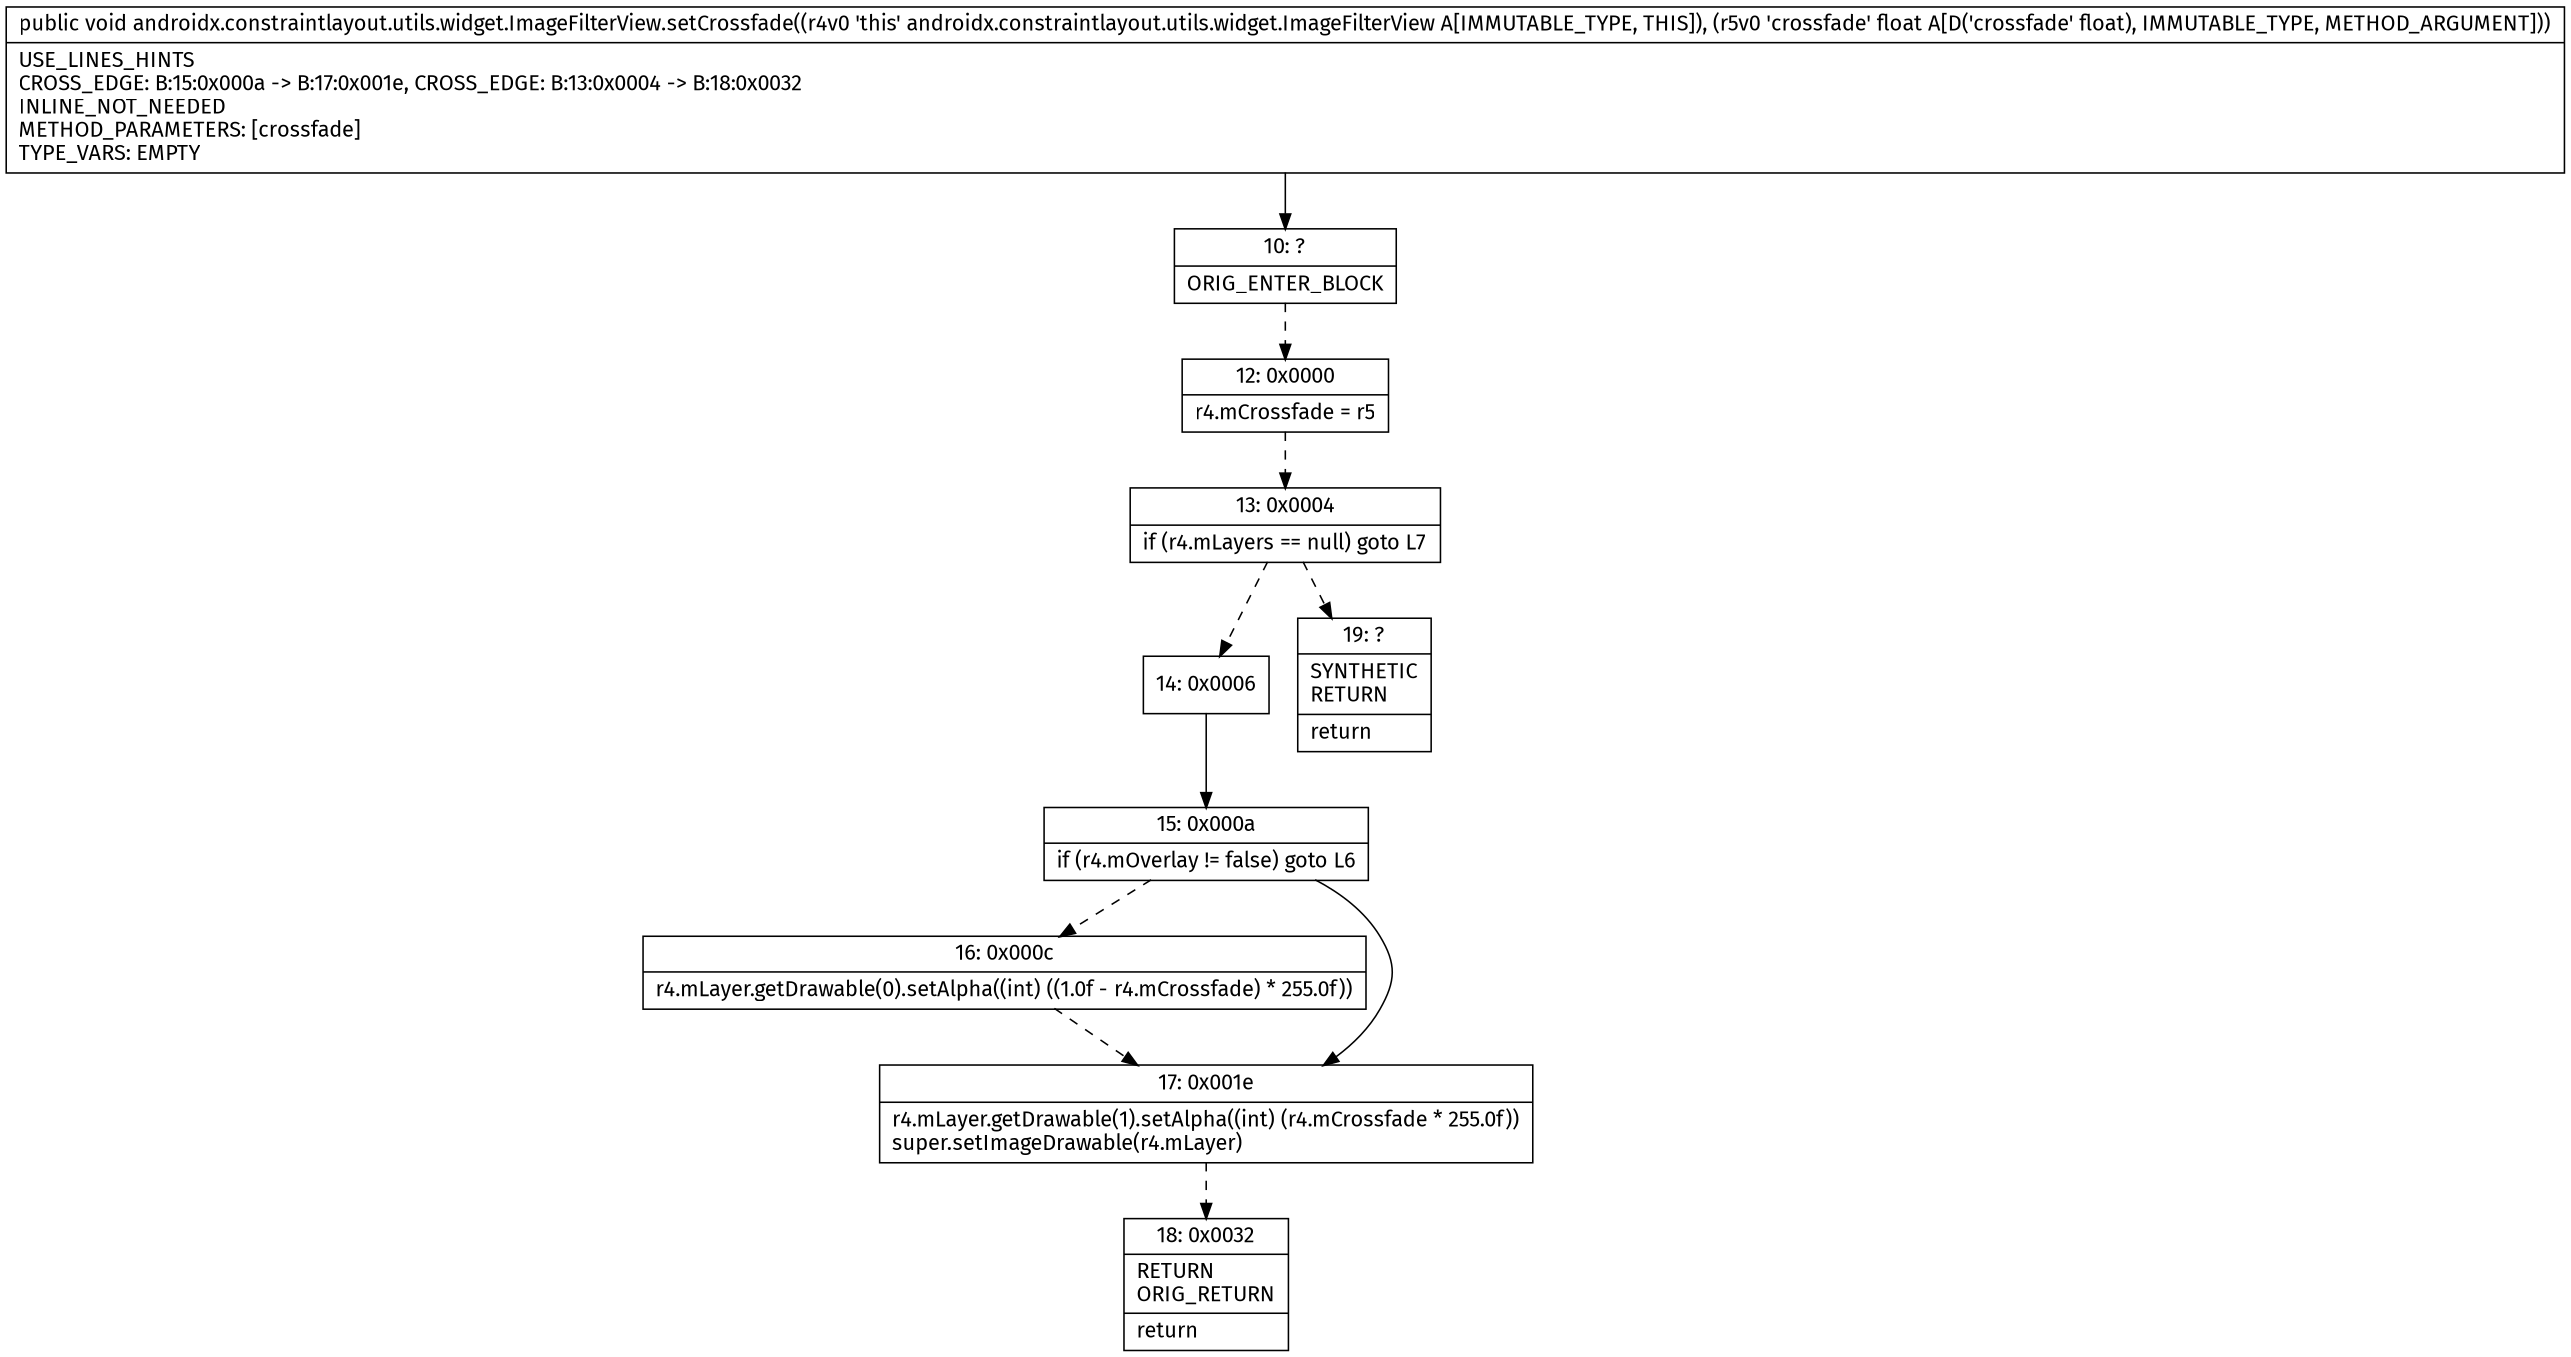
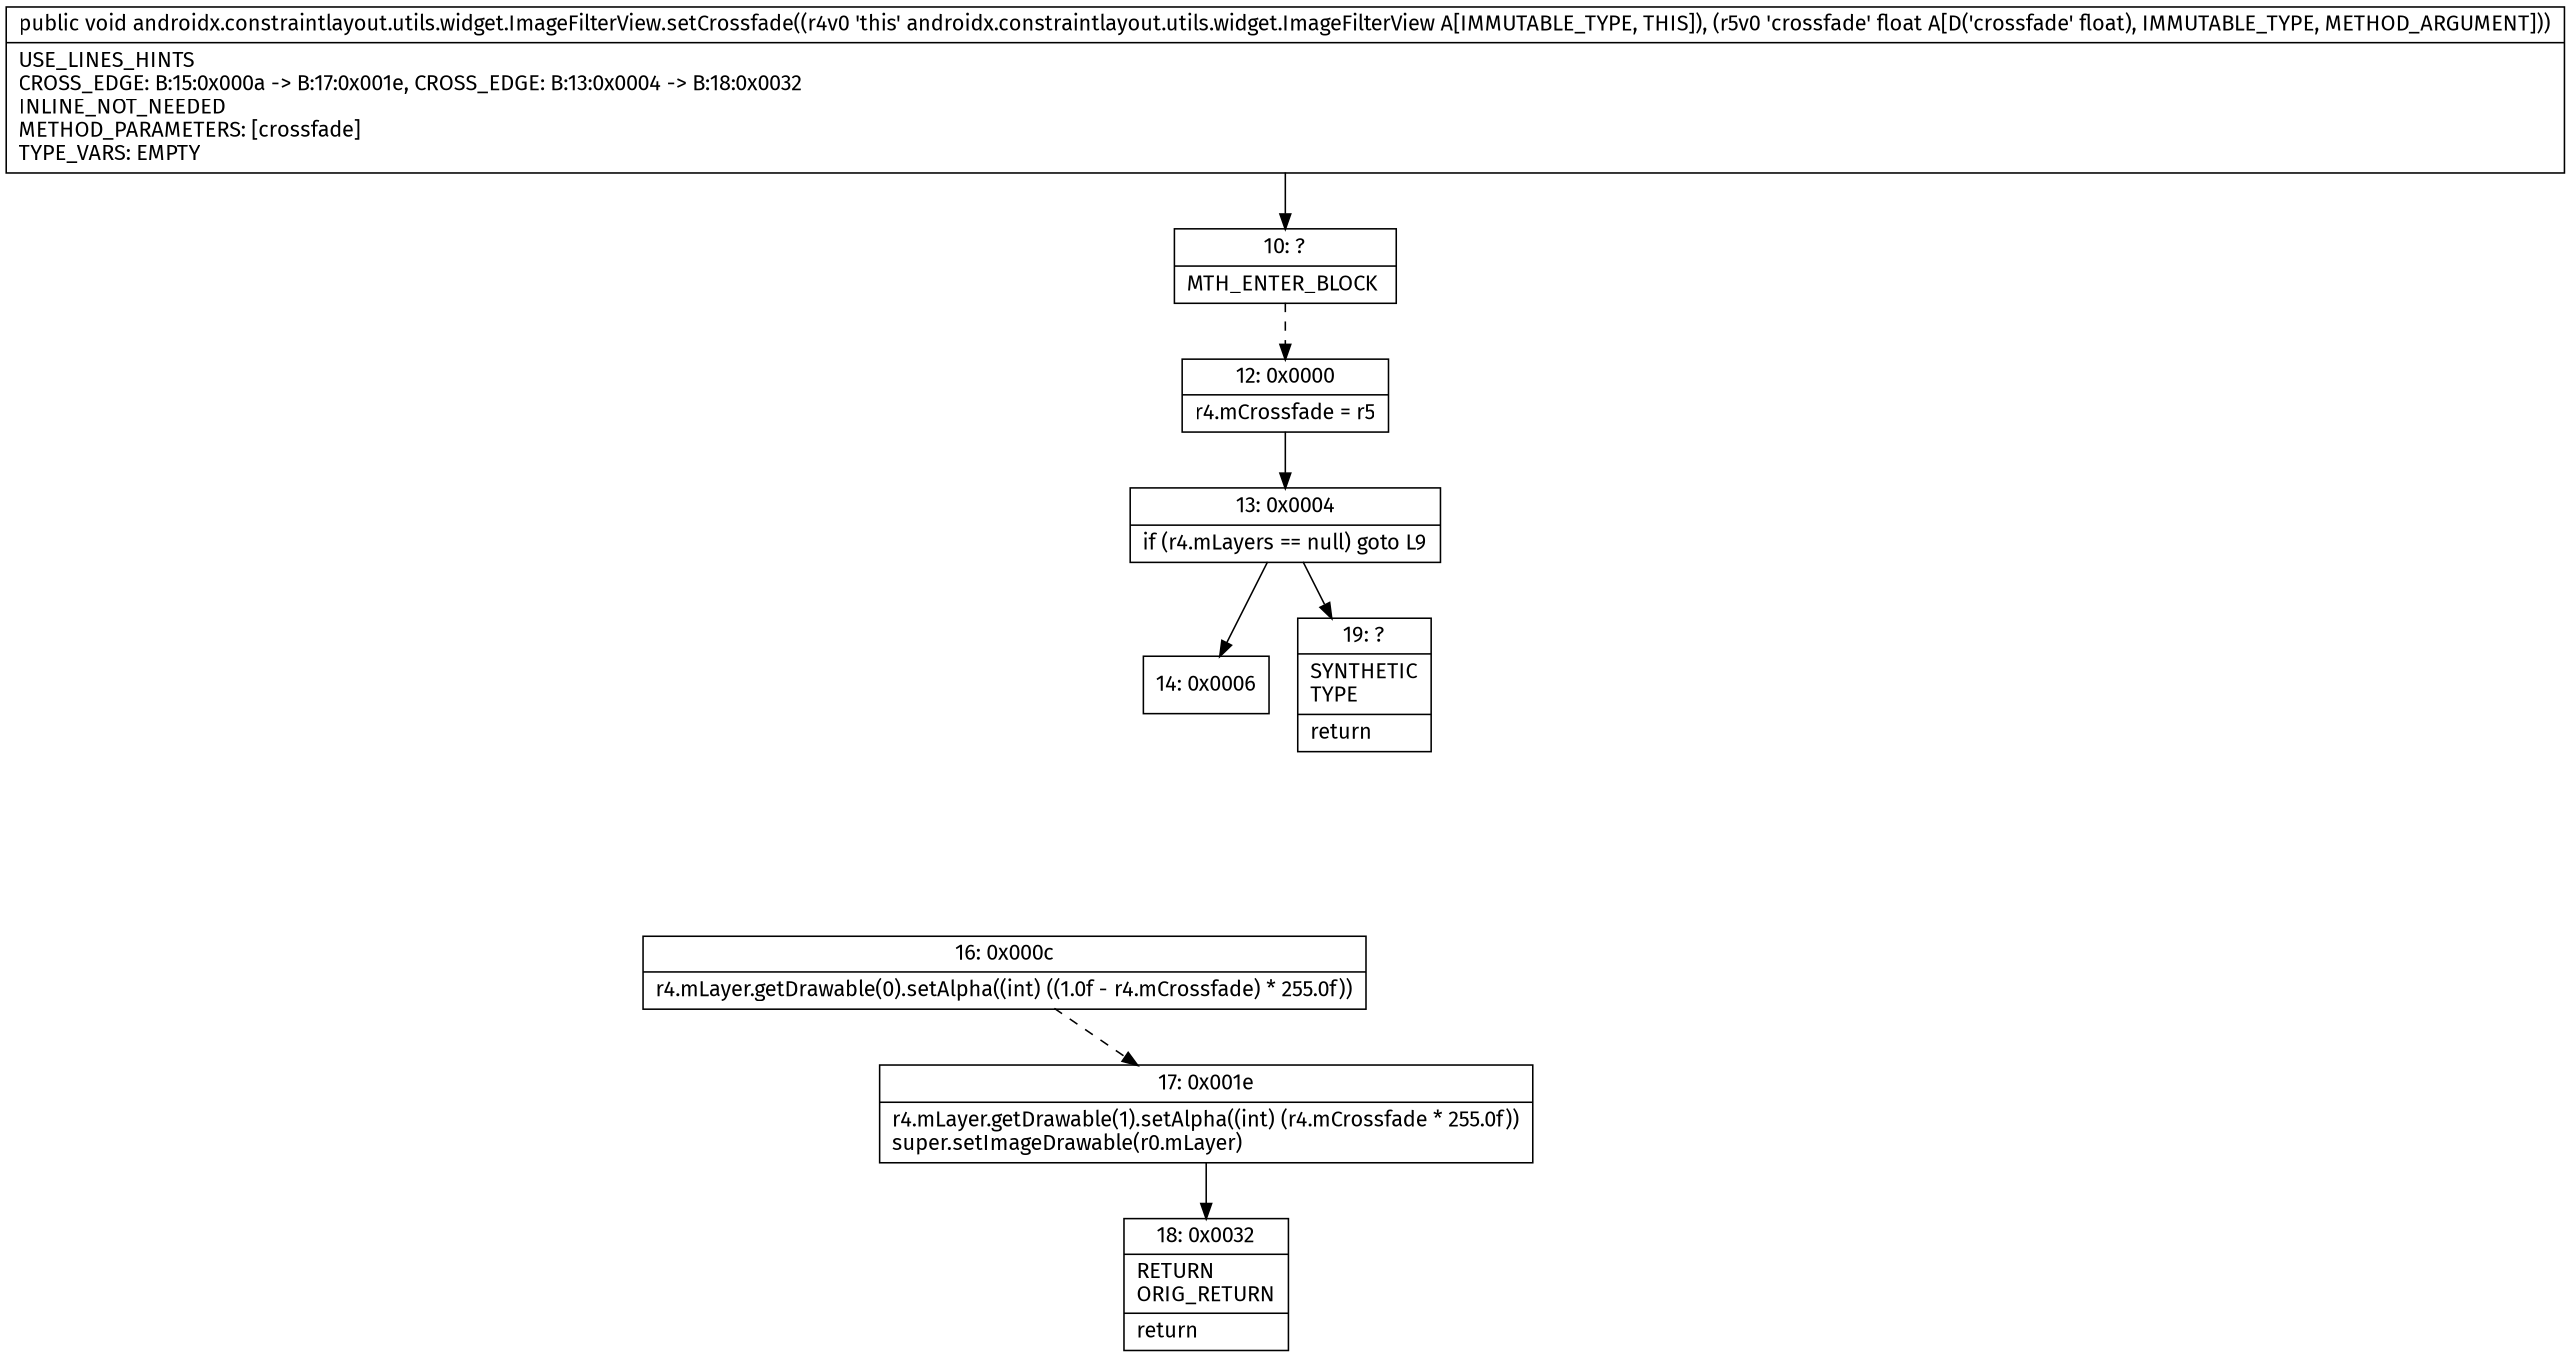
(1285, 284) -> (1283, 284)
(1285, 452) -> (1285, 452)
(1285, 543) -> (1285, 543)
(1314, 583) -> (1314, 583)
(1247, 602) -> (1247, 602)
(1350, 695) -> (1334, 695)
(1206, 844) -> none
(1067, 1143) -> (1067, 1143)
(1206, 1183) -> (1206, 1183)
